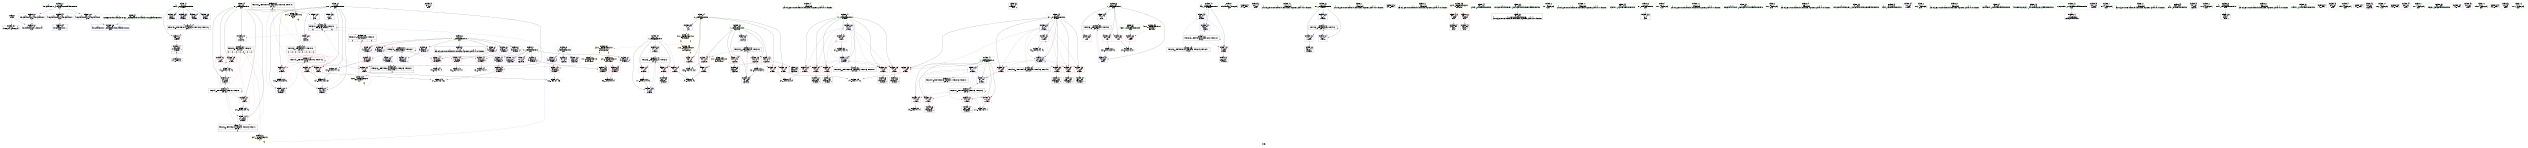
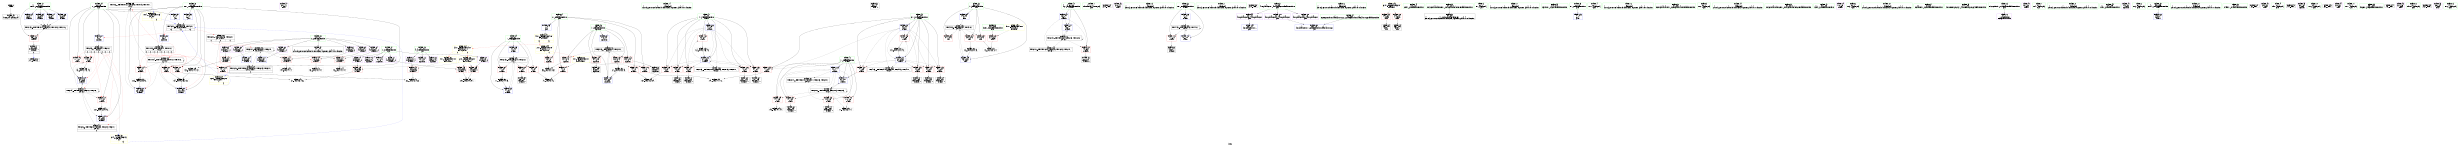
(32, 27) -> none
